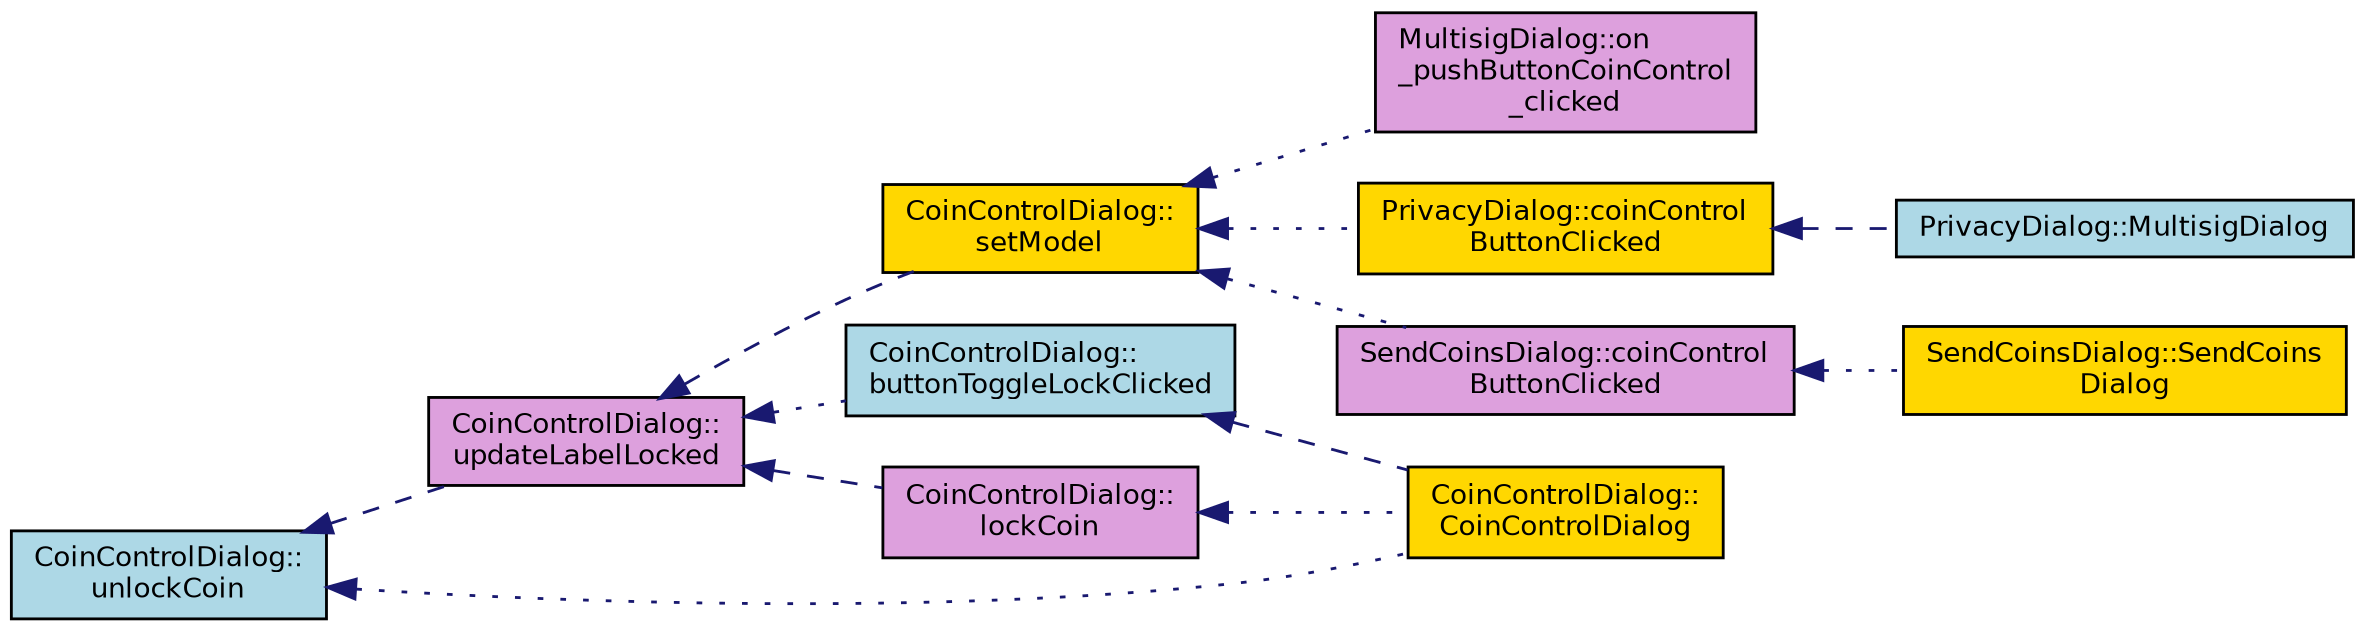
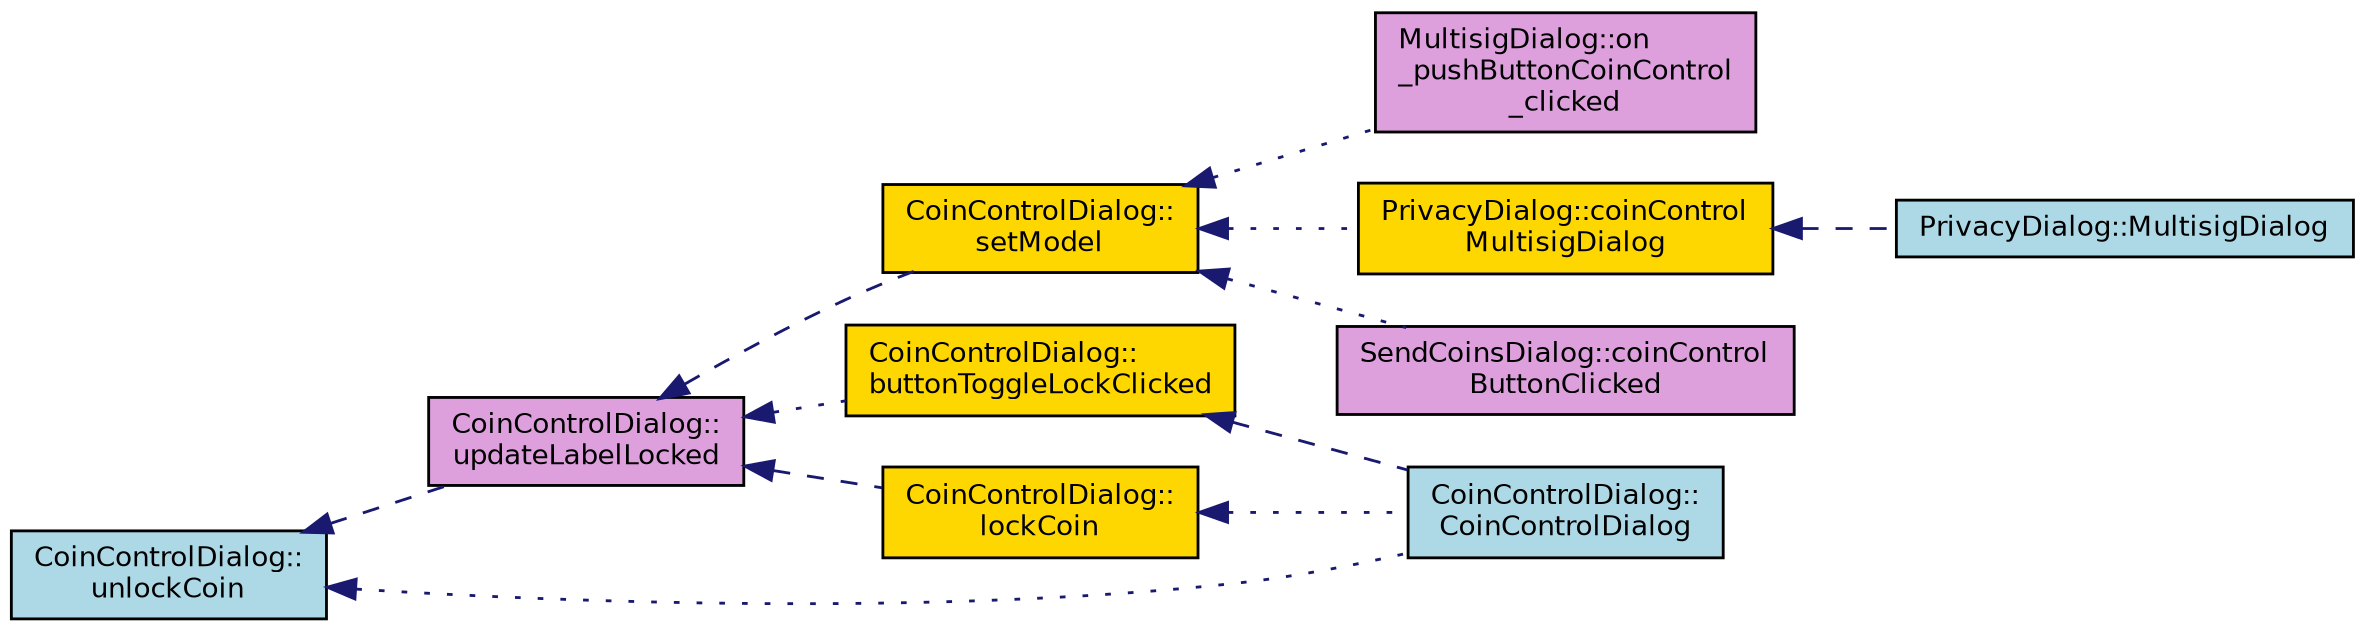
(1566, 229) -> (1566, 229)
(1040, 370) -> (1040, 370)
(2125, 370) -> none
(1040, 512) -> (1040, 512)
(1566, 512) -> (1566, 512)
